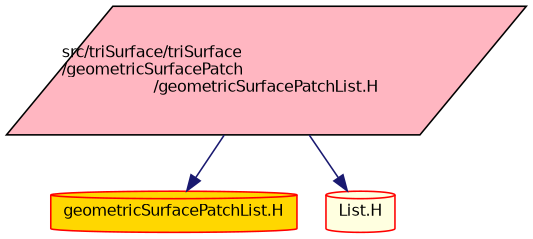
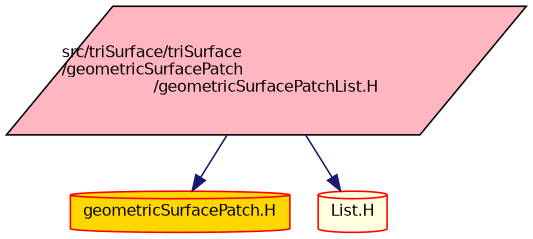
(174, 212) -> (180, 212)
